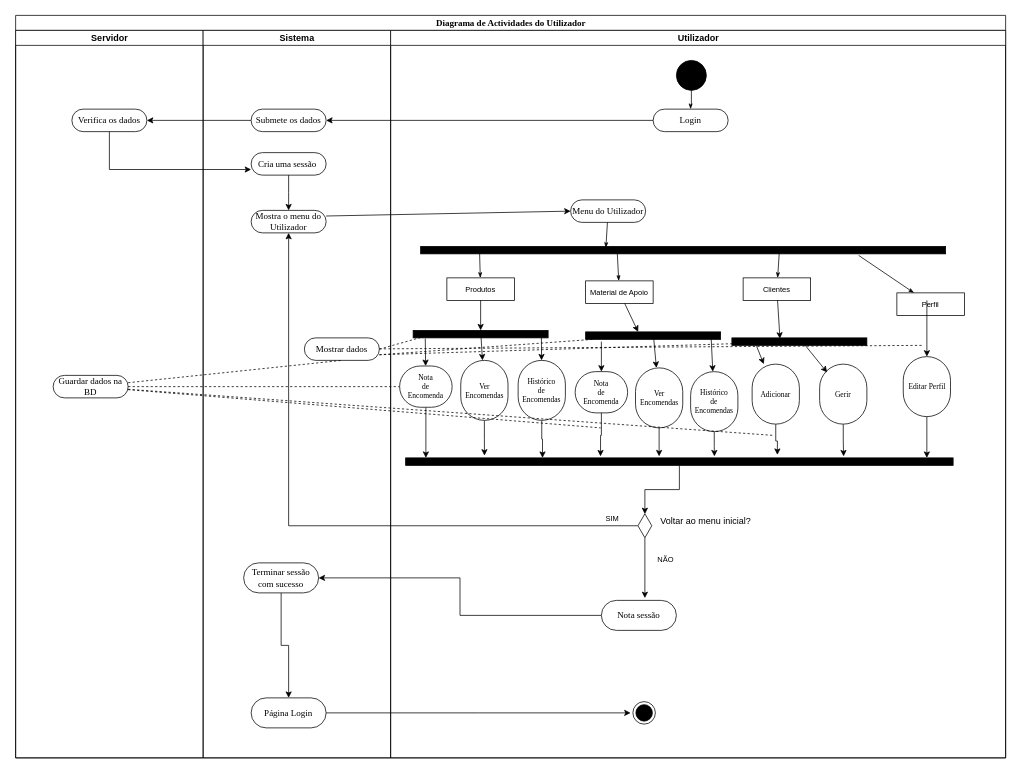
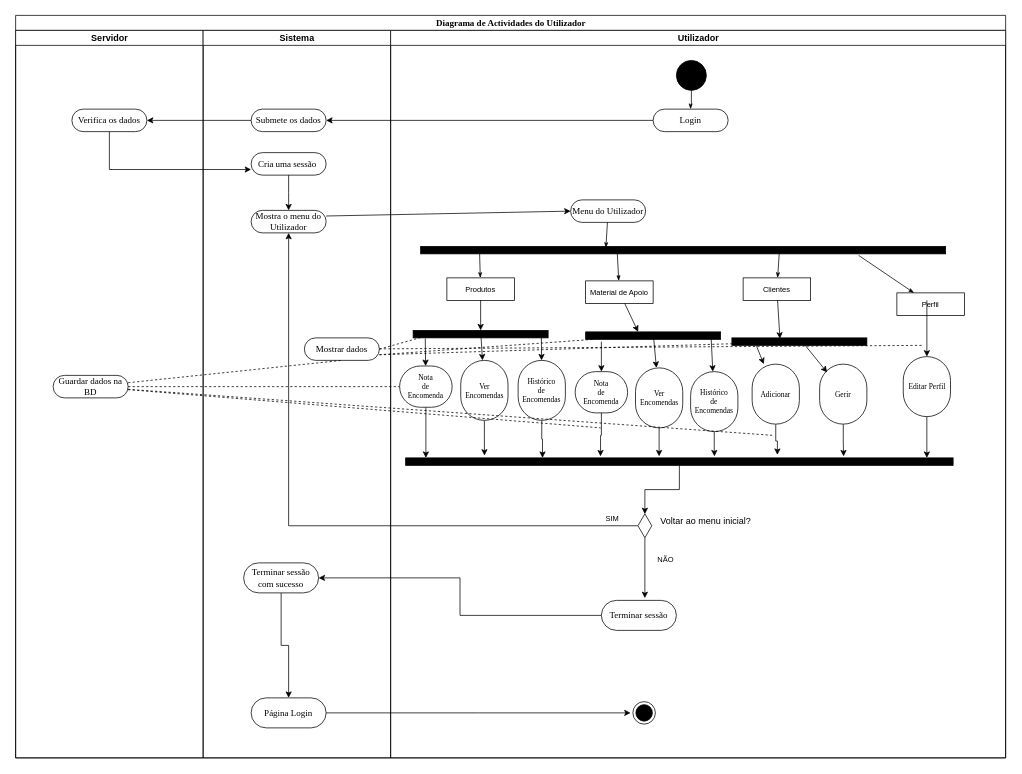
(639, 615) -> (639, 615)
